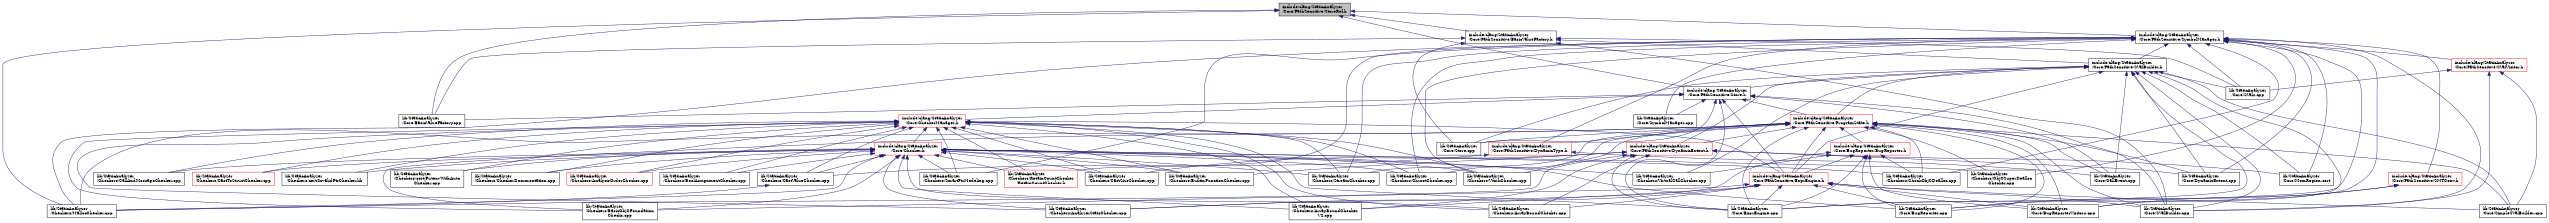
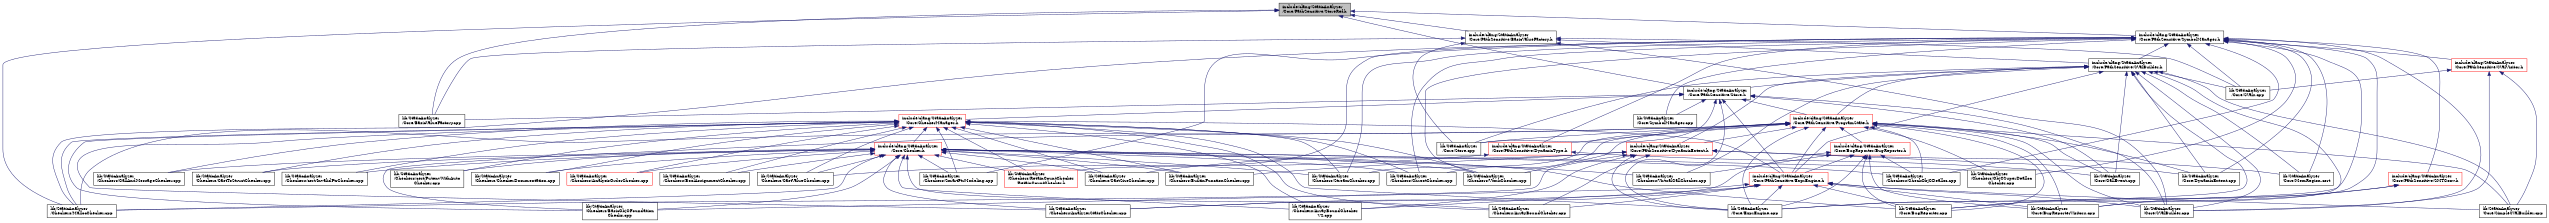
(233, 179) -> (233, 179)
(325, 179) -> (325, 179)
(441, 203) -> (448, 130)
